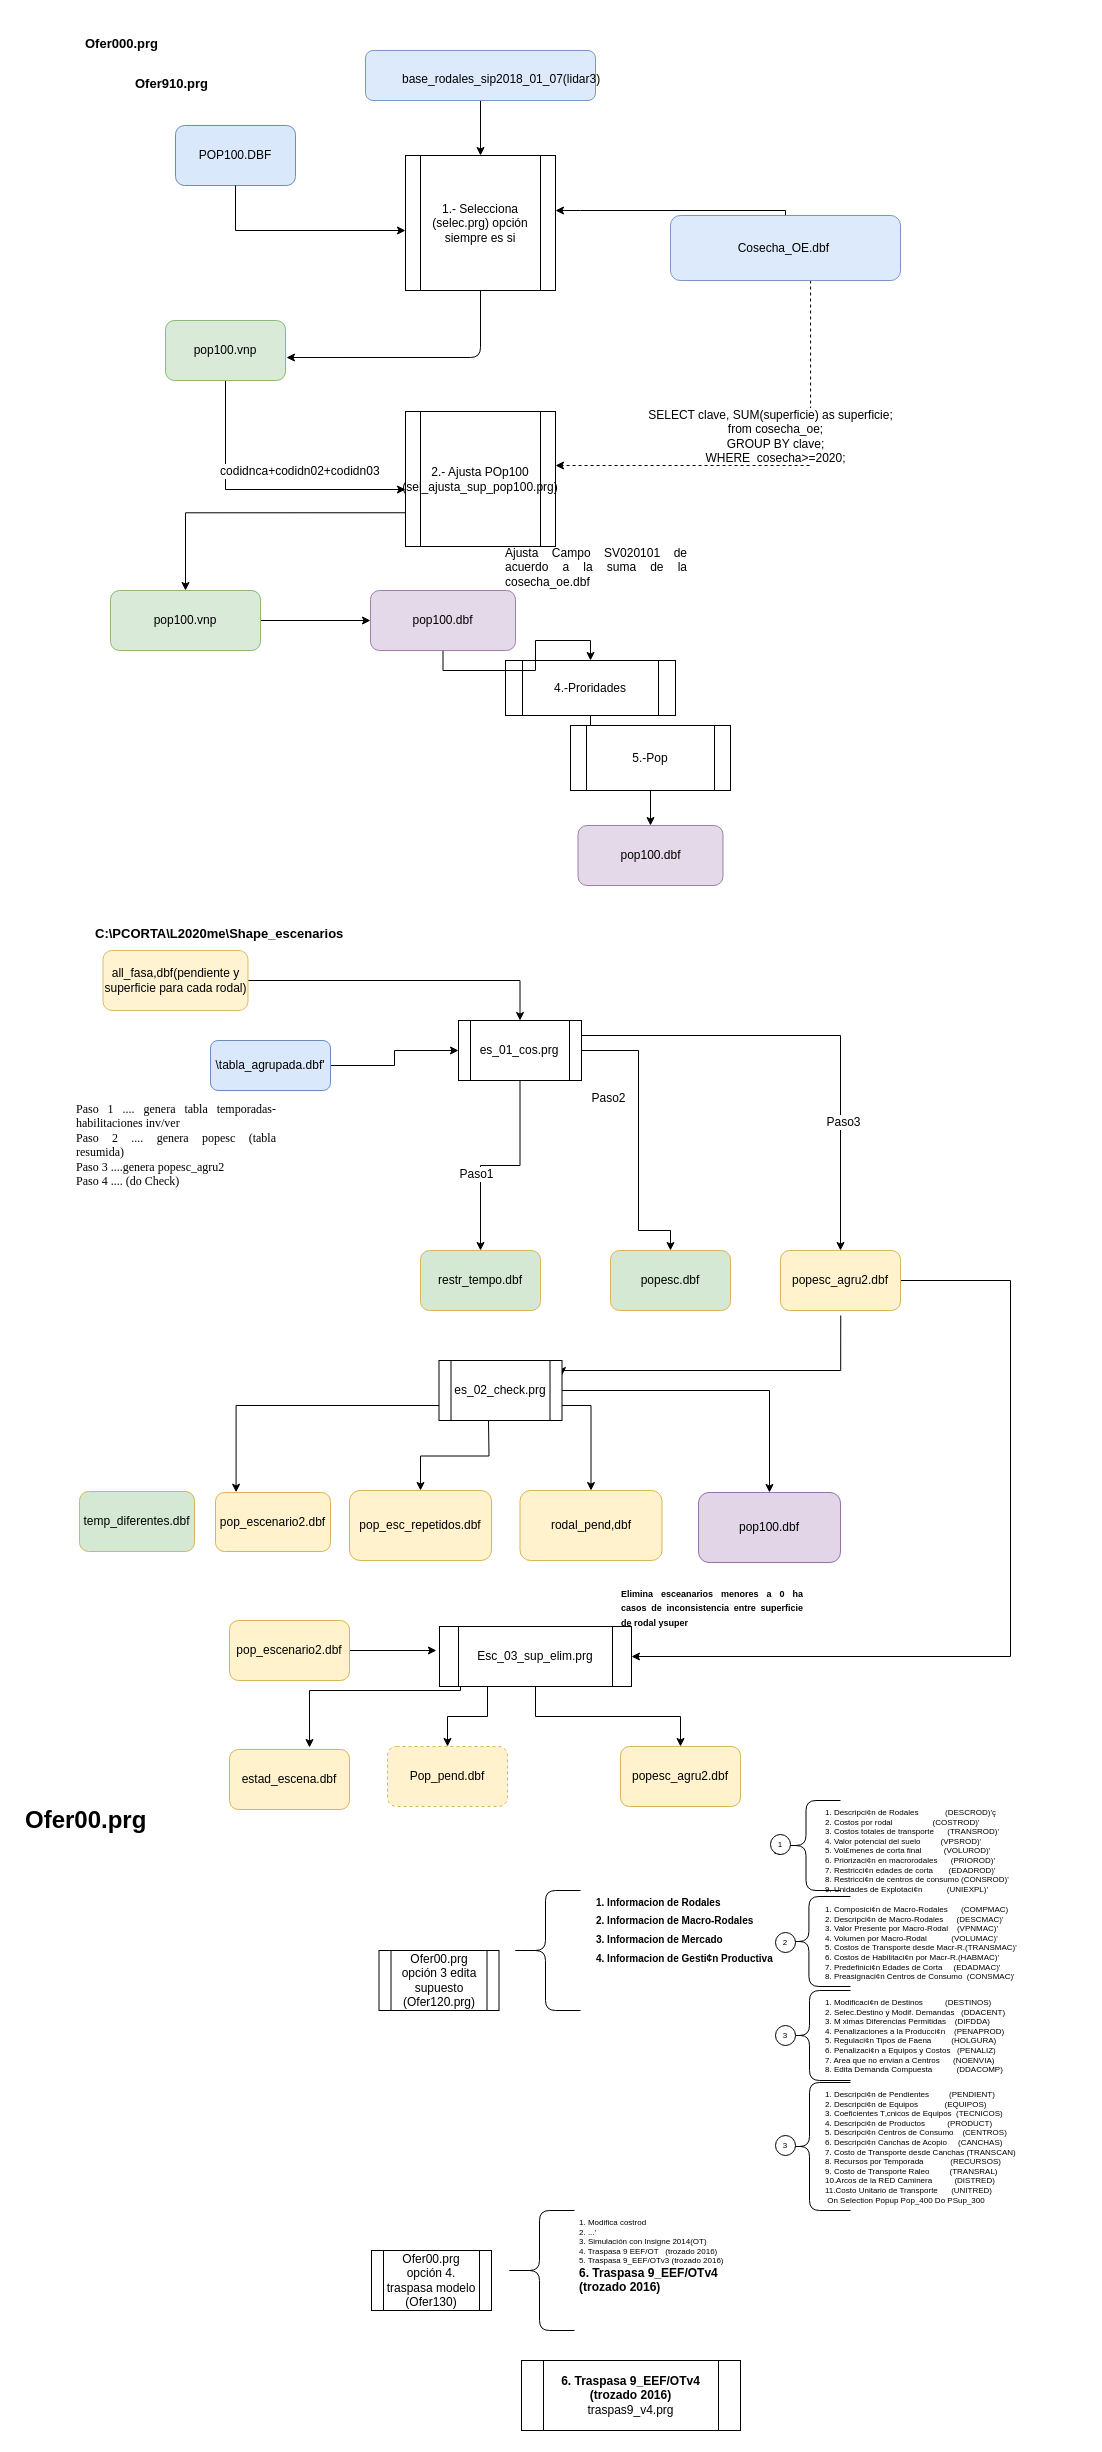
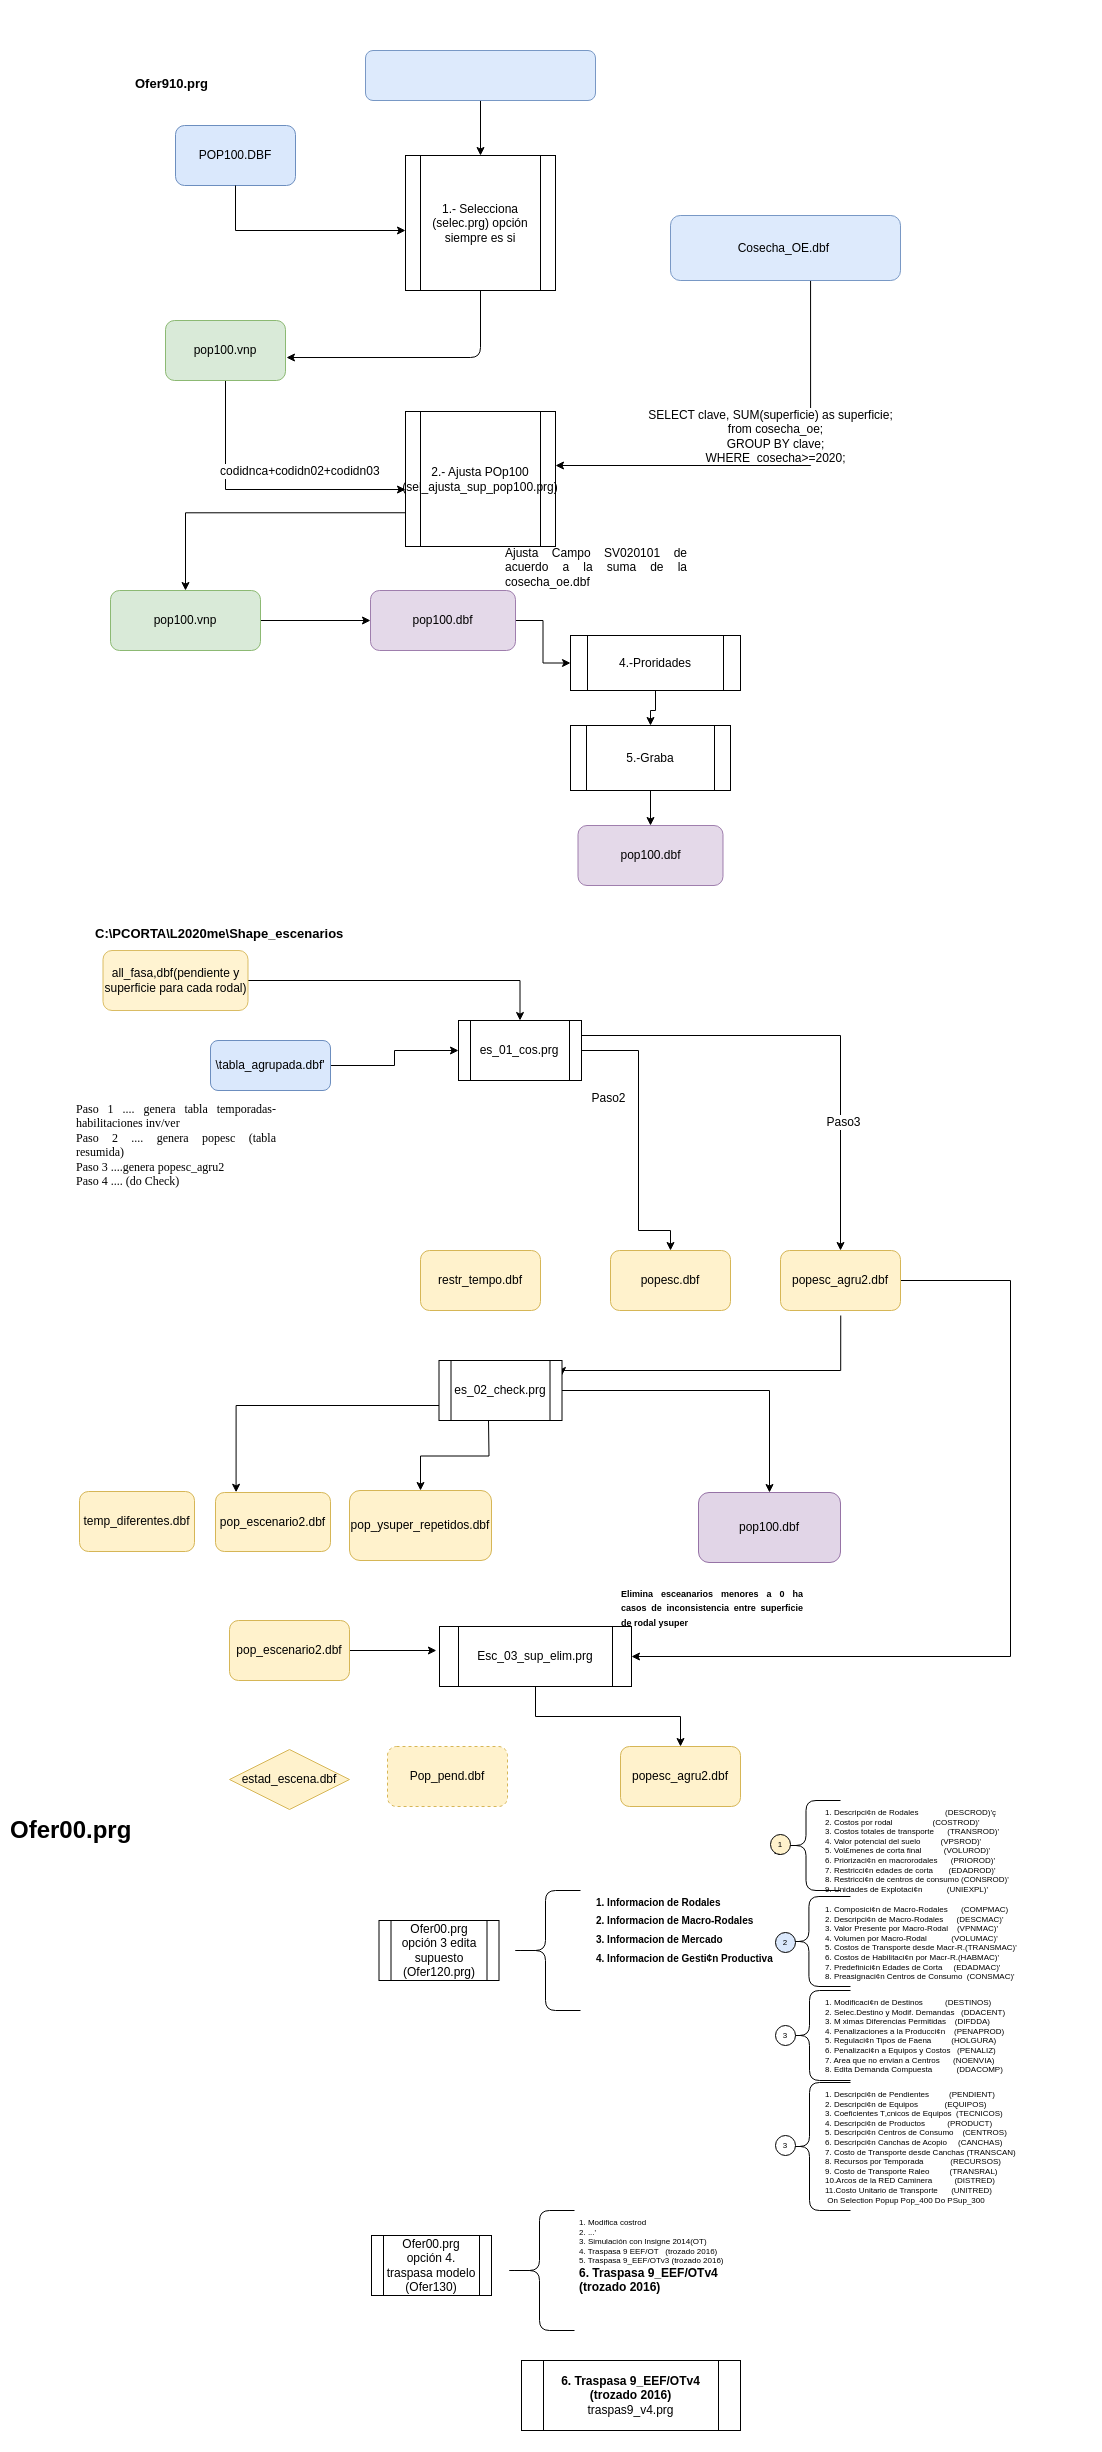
(176, 41) -> none
(454, 81) -> none
(677, 211) -> none
(687, 466) -> (687, 466)
(591, 688) -> (656, 663)
(651, 759) -> (651, 759)
(504, 1166) -> none
(481, 1281) -> (481, 1281)
(671, 1281) -> (671, 1281)
(591, 1430) -> none
(137, 1522) -> (137, 1522)
(421, 1526) -> (421, 1526)
(591, 1526) -> none
(362, 1691) -> none
(472, 1717) -> none
(290, 1780) -> (290, 1780)
(781, 1845) -> (781, 1845)
(116, 1861) -> (101, 1871)
(786, 1943) -> (786, 1943)
(439, 1981) -> (439, 1951)
(432, 2281) -> (432, 2266)
